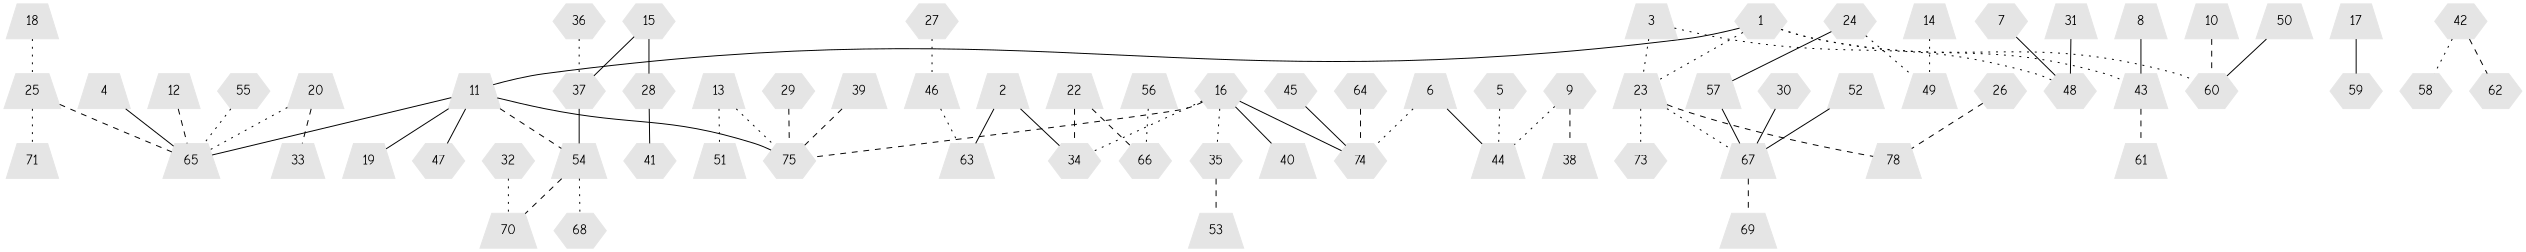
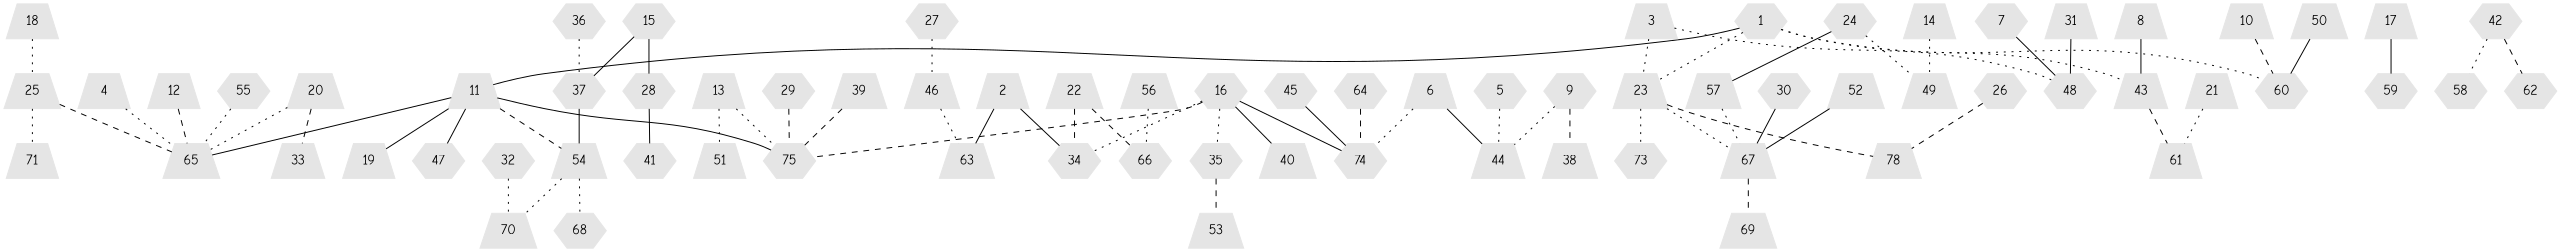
none -> (2212, 91)
(150, 127) -> (150, 127)
(1734, 132) -> (1734, 132)
(543, 196) -> (543, 196)
